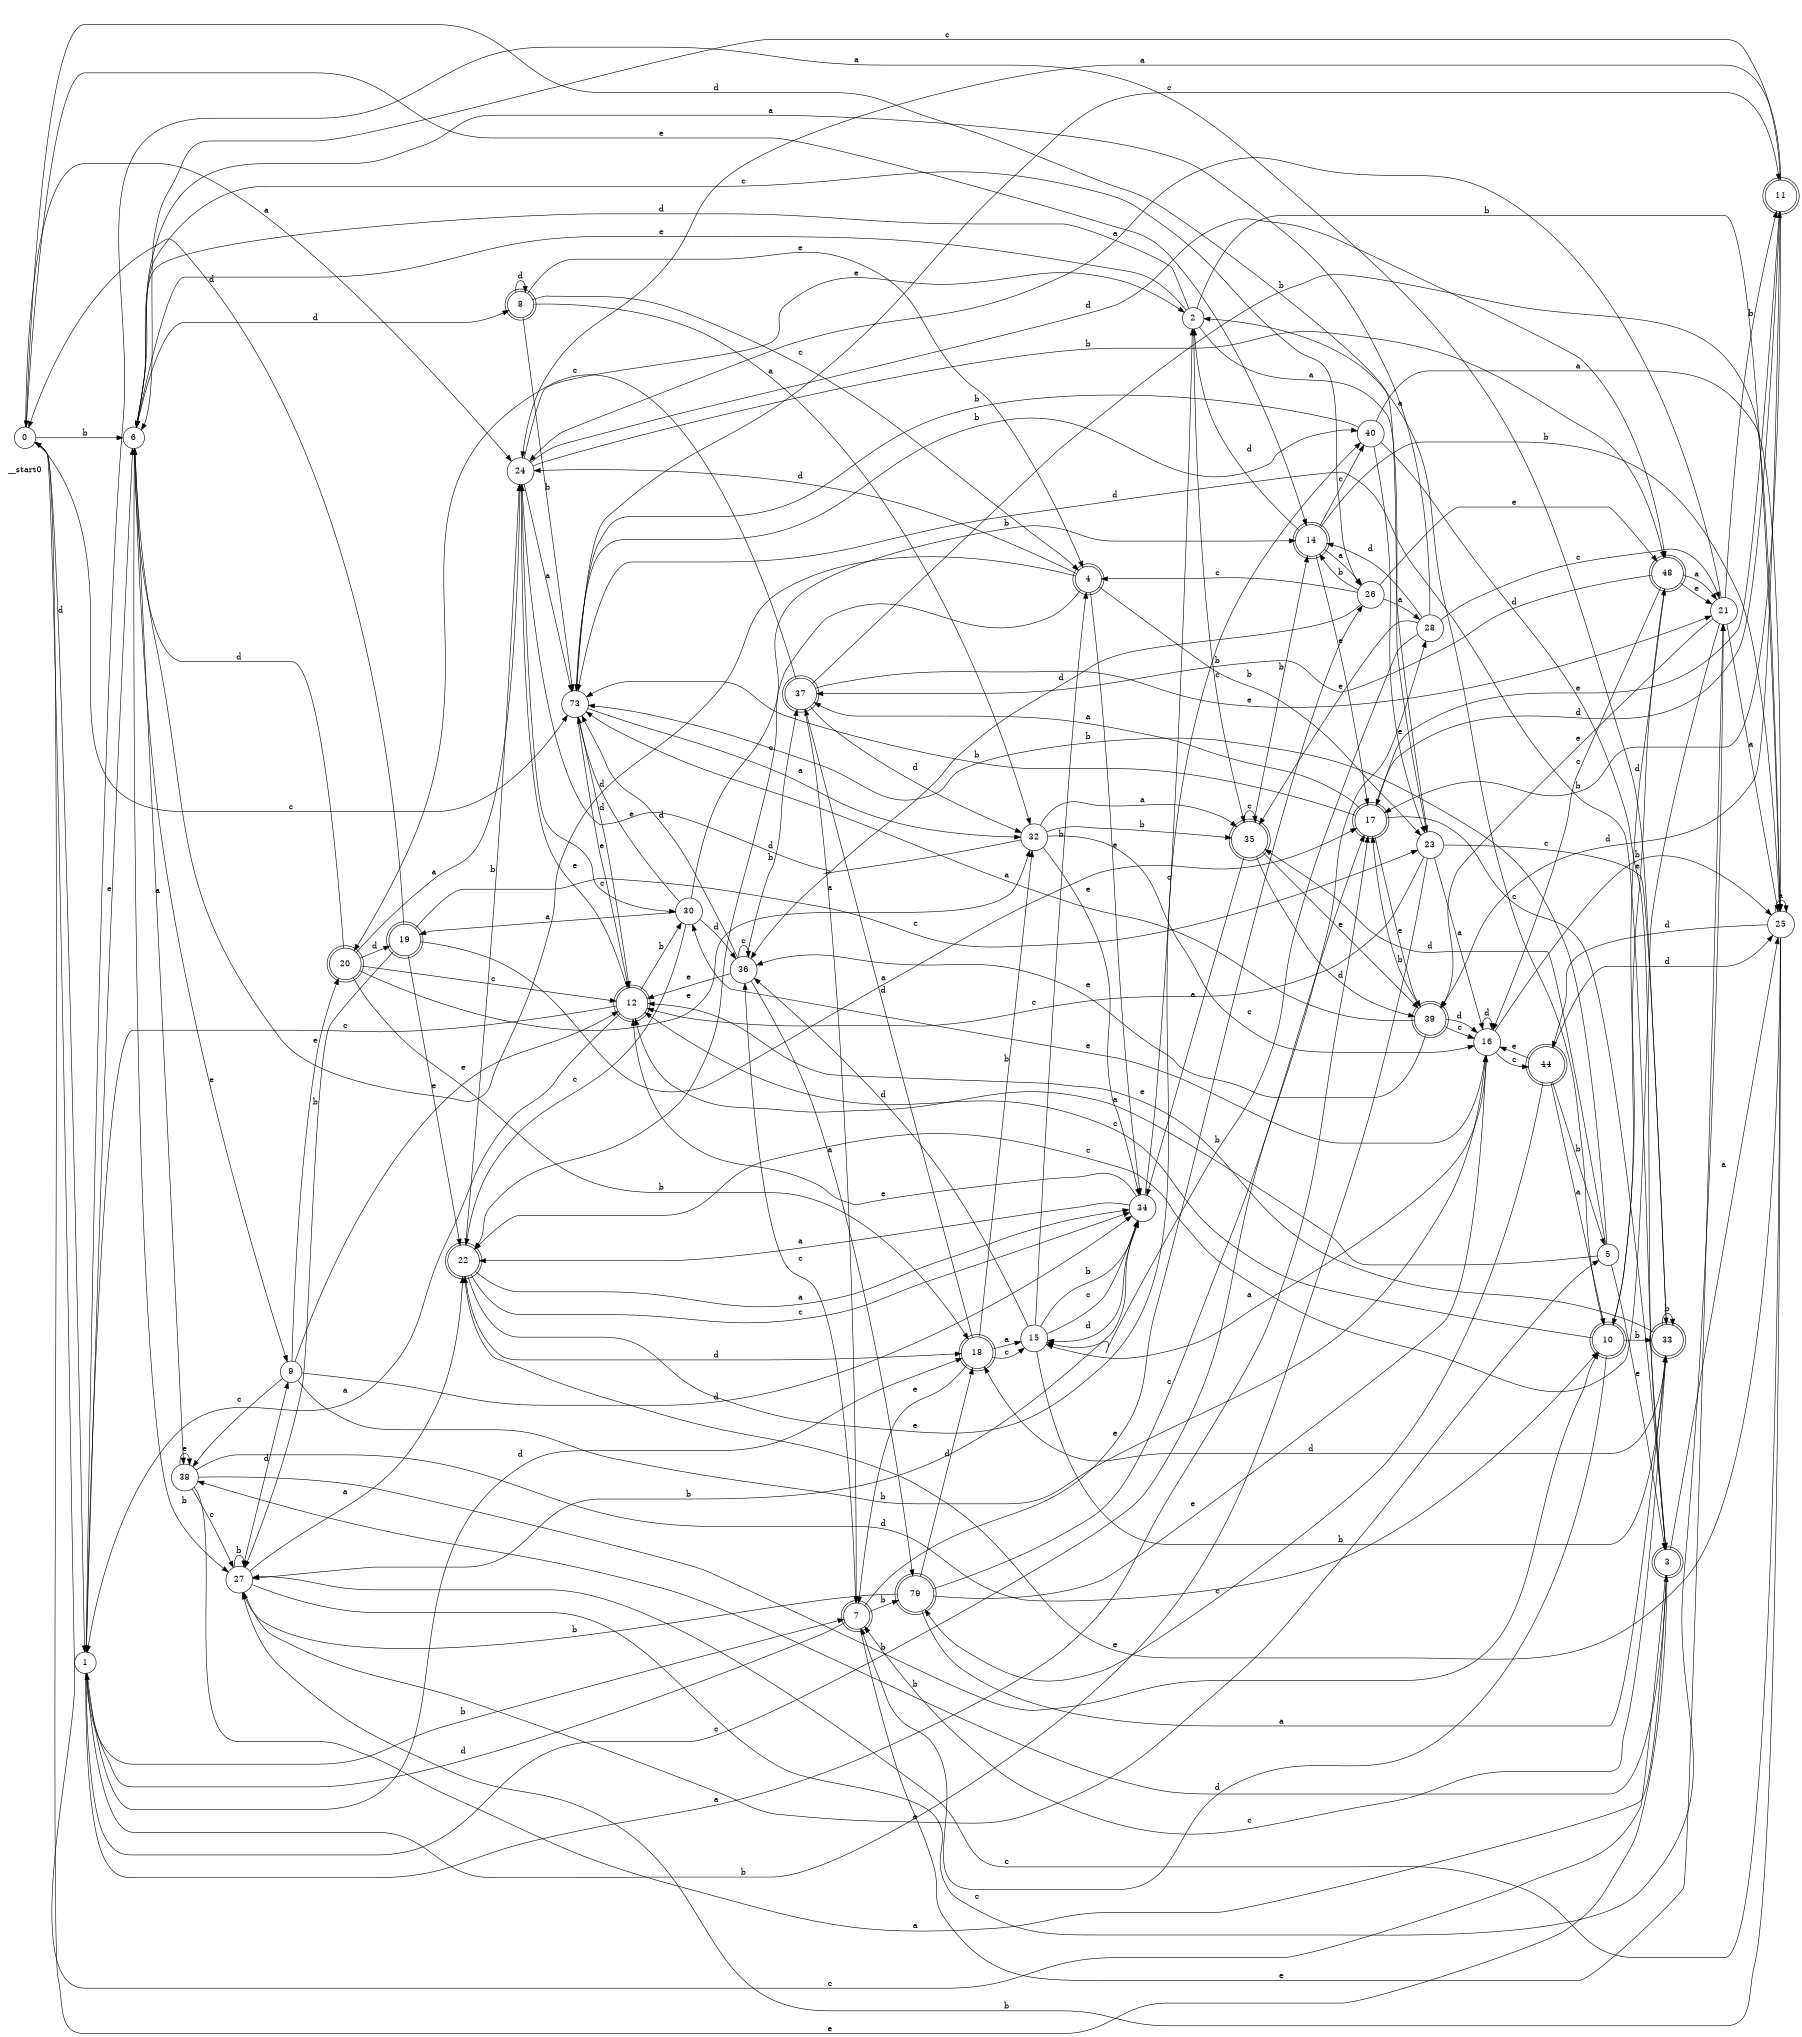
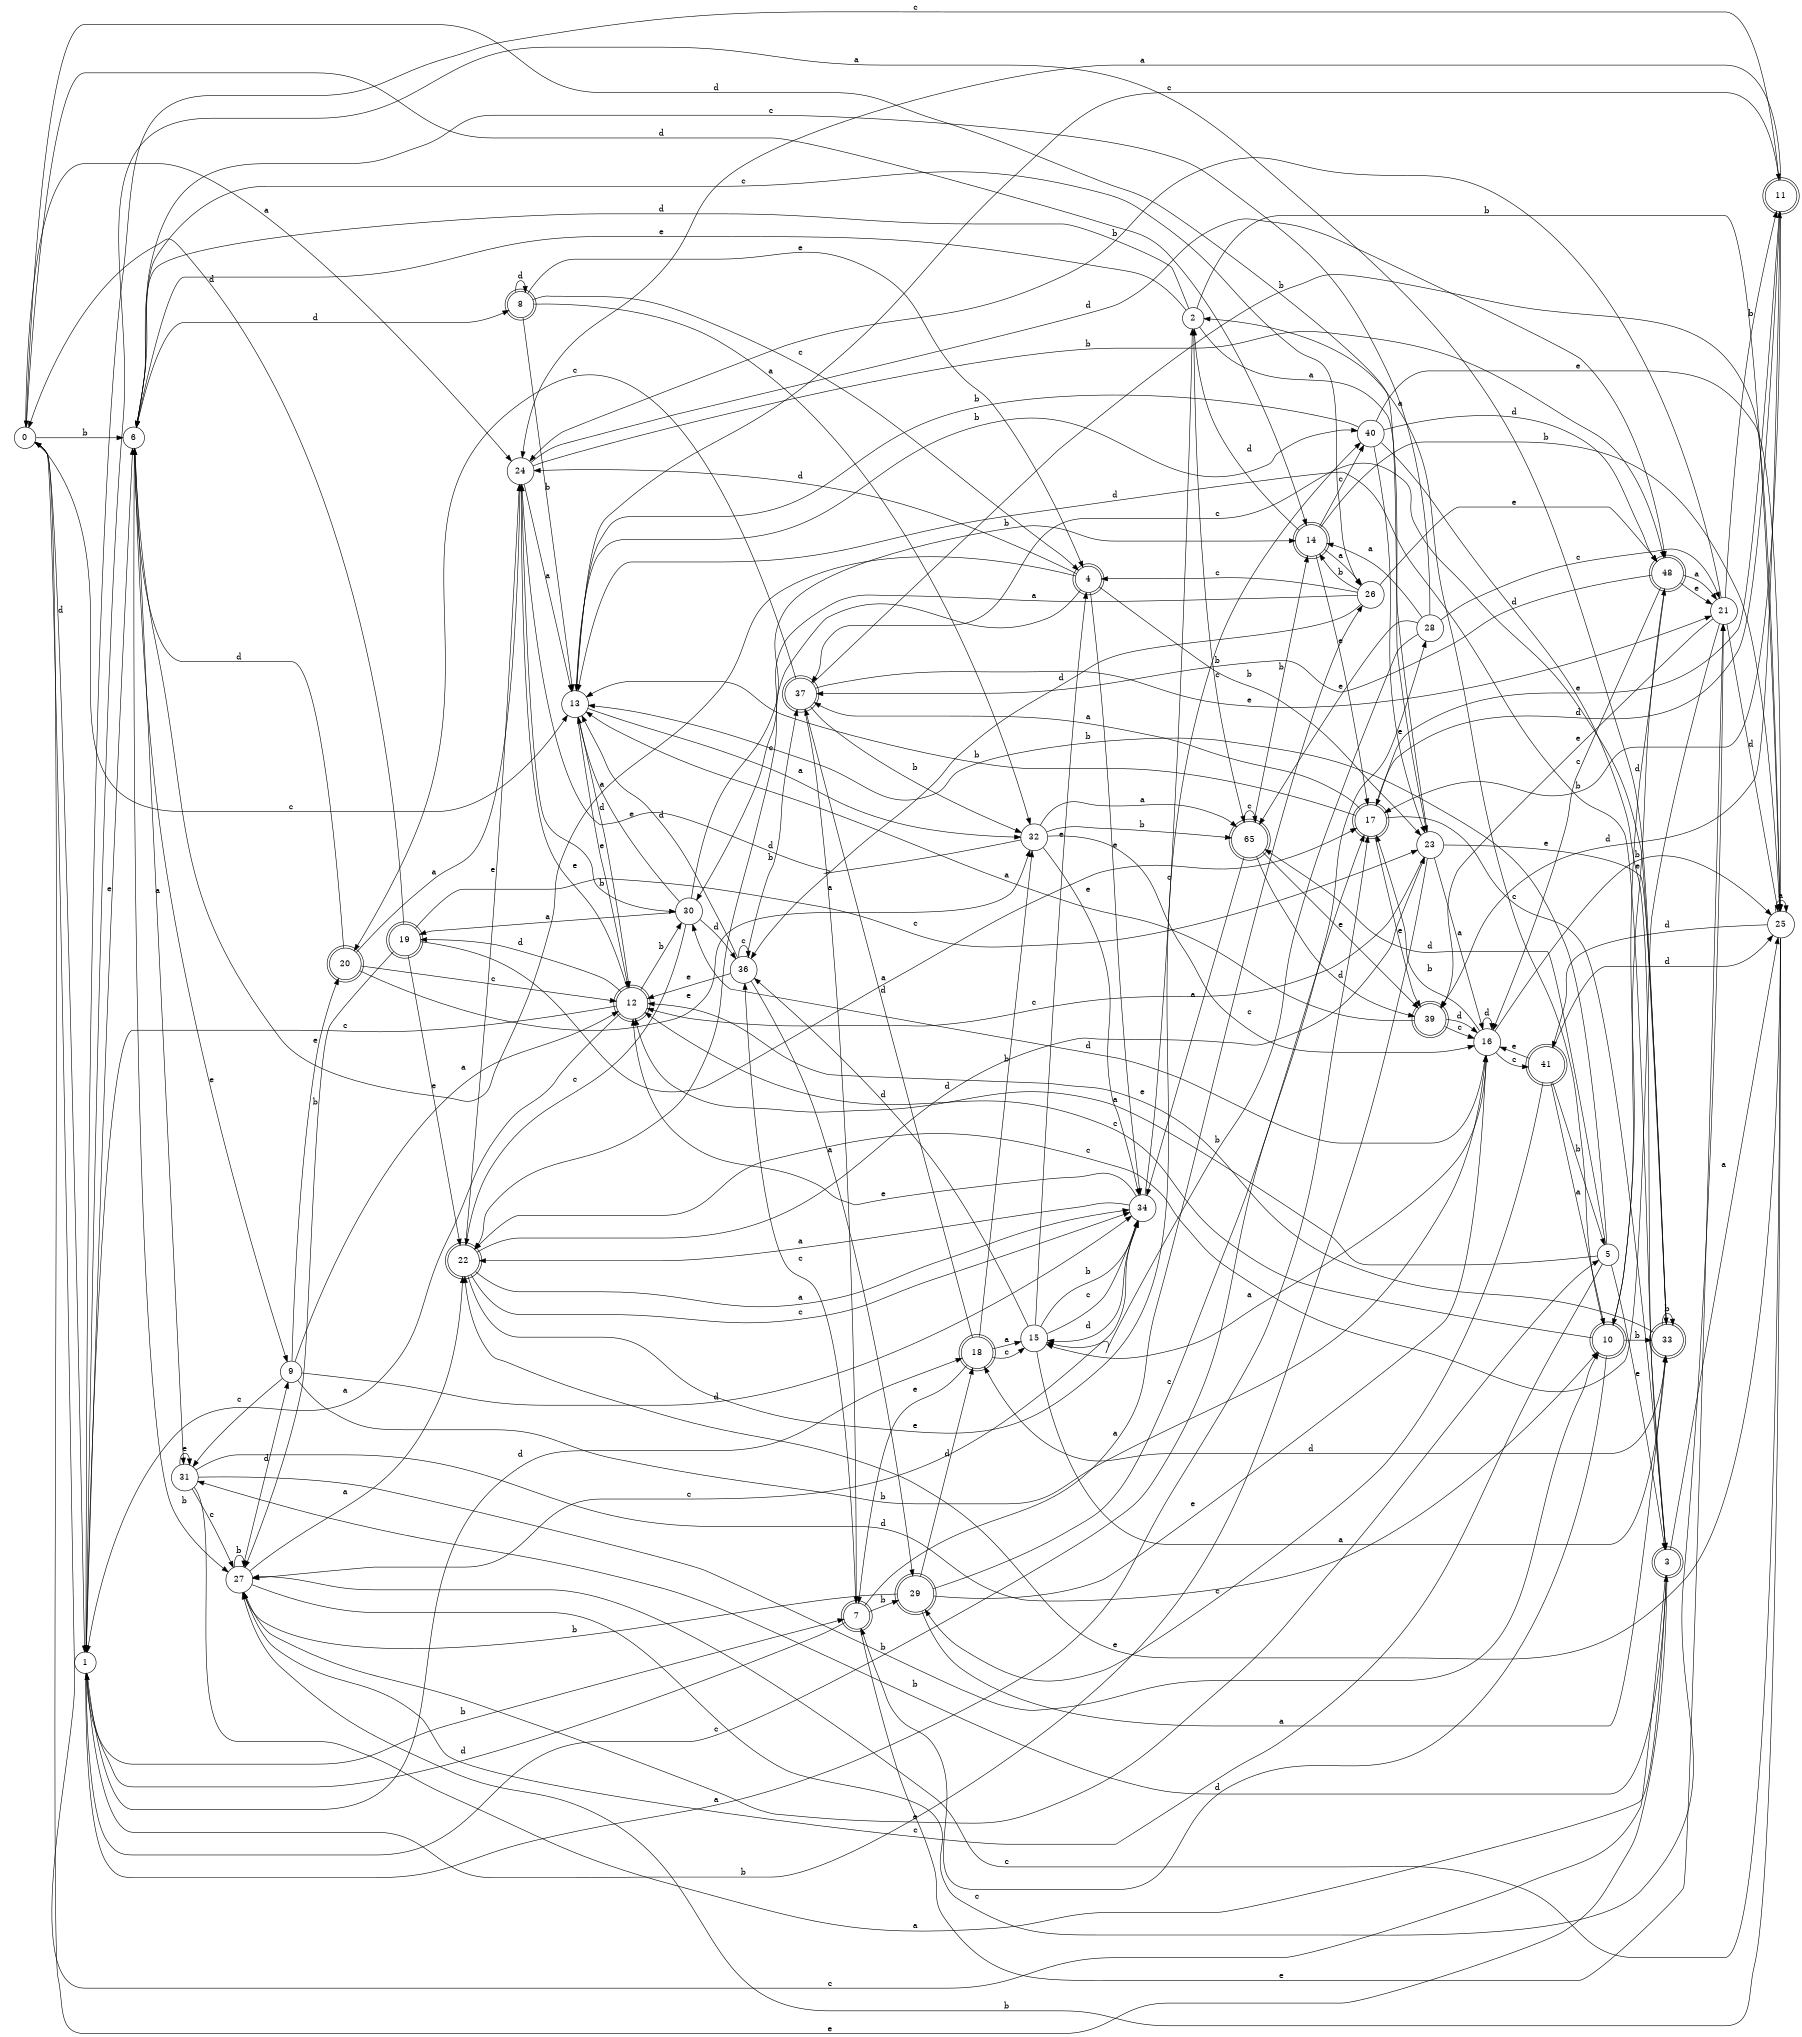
(889, 39) -> (267, 96)
(771, 111) -> (771, 111)
(662, 133) -> (662, 133)
(1115, 234) -> (1115, 234)
(812, 288) -> none
(1578, 366) -> (1578, 366)
none -> (1553, 426)
(25, 470) -> none
(1371, 549) -> (1371, 549)
(1402, 607) -> (928, 596)
(575, 704) -> (575, 704)
(1751, 744) -> (1751, 744)
(916, 768) -> (916, 768)
(602, 784) -> (602, 784)
(1062, 835) -> (1062, 835)
(1250, 840) -> (1250, 840)
(1546, 844) -> (1546, 844)
(493, 870) -> (493, 870)
(602, 884) -> (602, 884)
(1388, 932) -> (1406, 945)
(372, 953) -> (528, 953)
(1115, 1017) -> none
(1088, 1046) -> (1088, 1046)
(1546, 1065) -> (1546, 1065)
(464, 1068) -> (464, 1068)
(647, 1192) -> none
(683, 1360) -> (976, 1077)
(1115, 1434) -> (1115, 1434)
(185, 1478) -> (185, 1478)
(689, 1495) -> (689, 1495)
(1341, 1540) -> (1341, 1540)
(916, 1594) -> (916, 1594)
(1444, 1786) -> (1461, 581)
none -> (1033, 1844)
